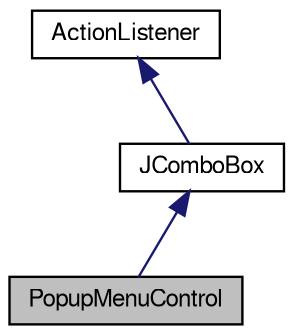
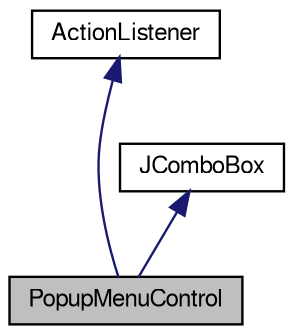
(170, 112) -> (99, 179)
